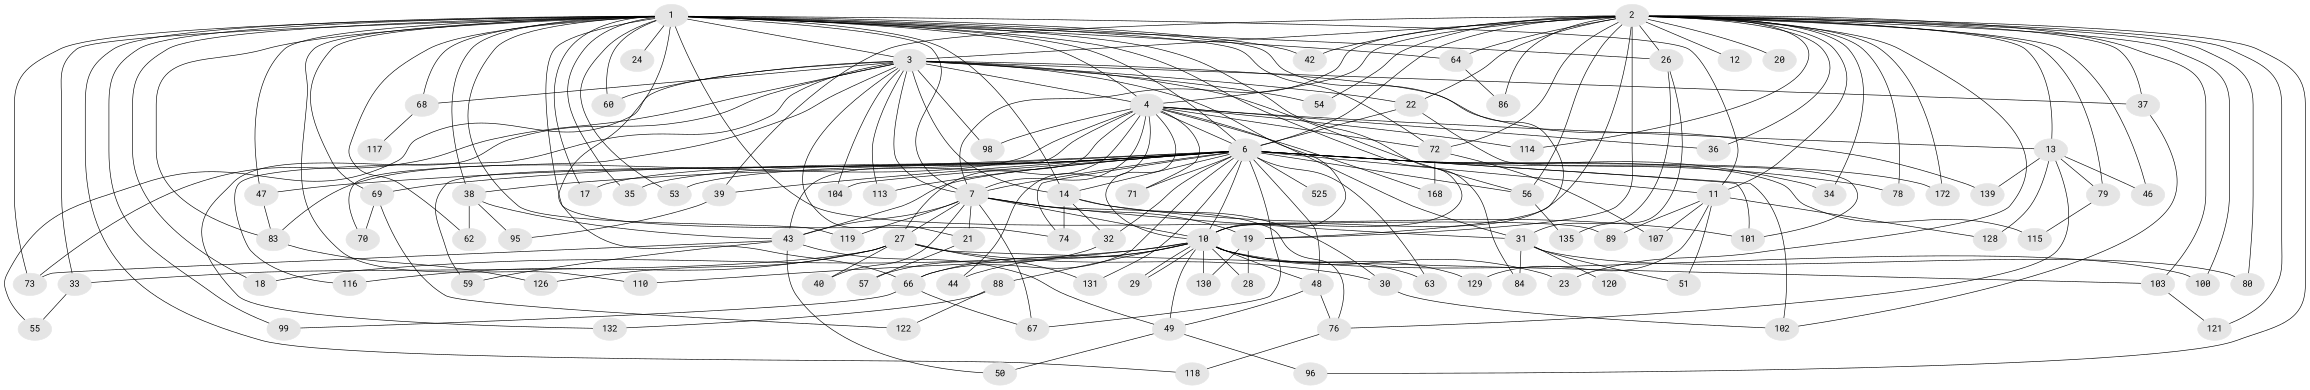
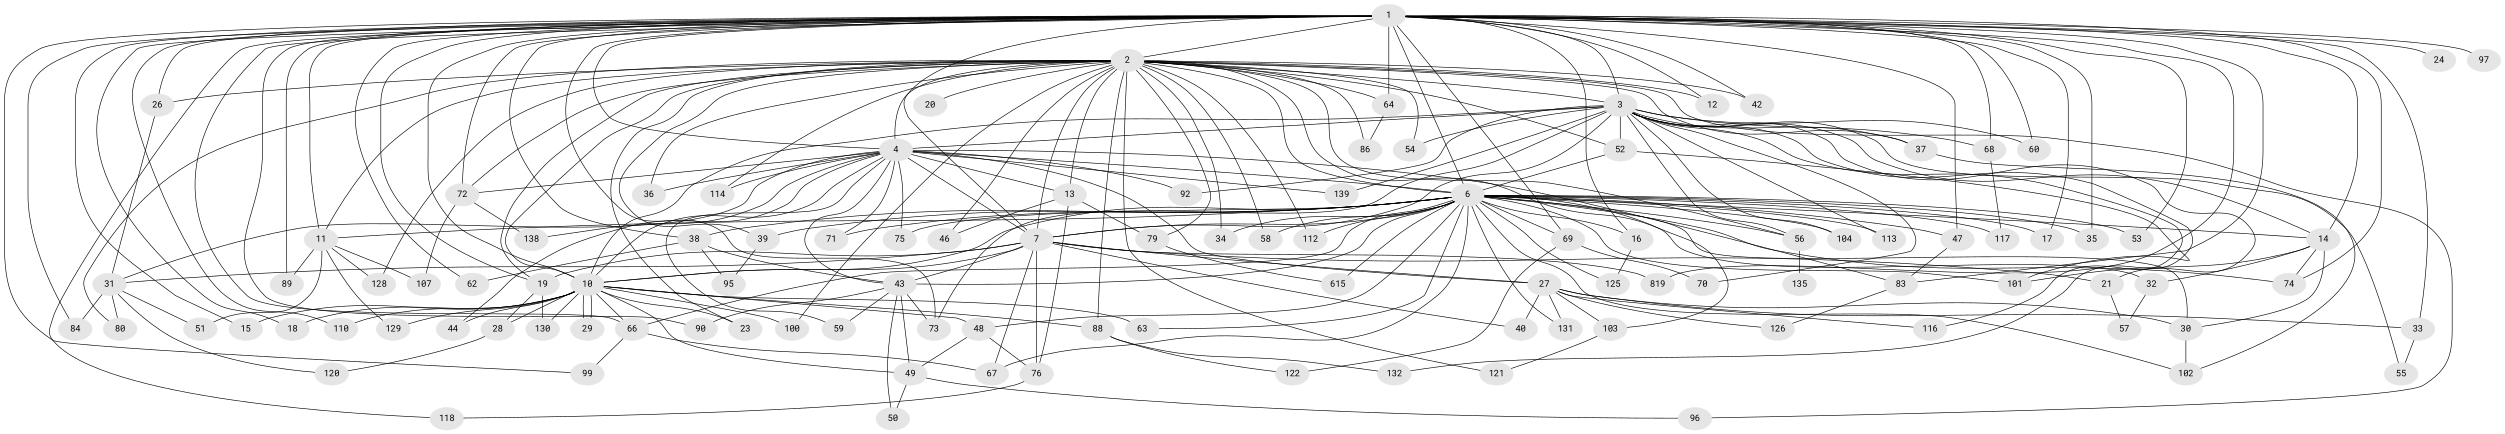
none -> (1258, 38)
none -> (1597, 45)
none -> (2484, 60)
(1411, 105) -> (1620, 150)
(988, 150) -> (1185, 195)
(2019, 172) -> (1139, 174)
(1675, 185) -> none
none -> (1106, 194)
(1319, 195) -> (1613, 284)
(1435, 195) -> (531, 240)
(1898, 195) -> (1266, 240)
(1943, 195) -> (1310, 240)
(2033, 202) -> (645, 79)
none -> (1738, 204)
(848, 240) -> (1658, 284)
none -> (900, 240)
none -> (1636, 240)
(2035, 240) -> (1338, 284)
none -> (1904, 258)
none -> (246, 329)
none -> (701, 329)
none -> (417, 357)
